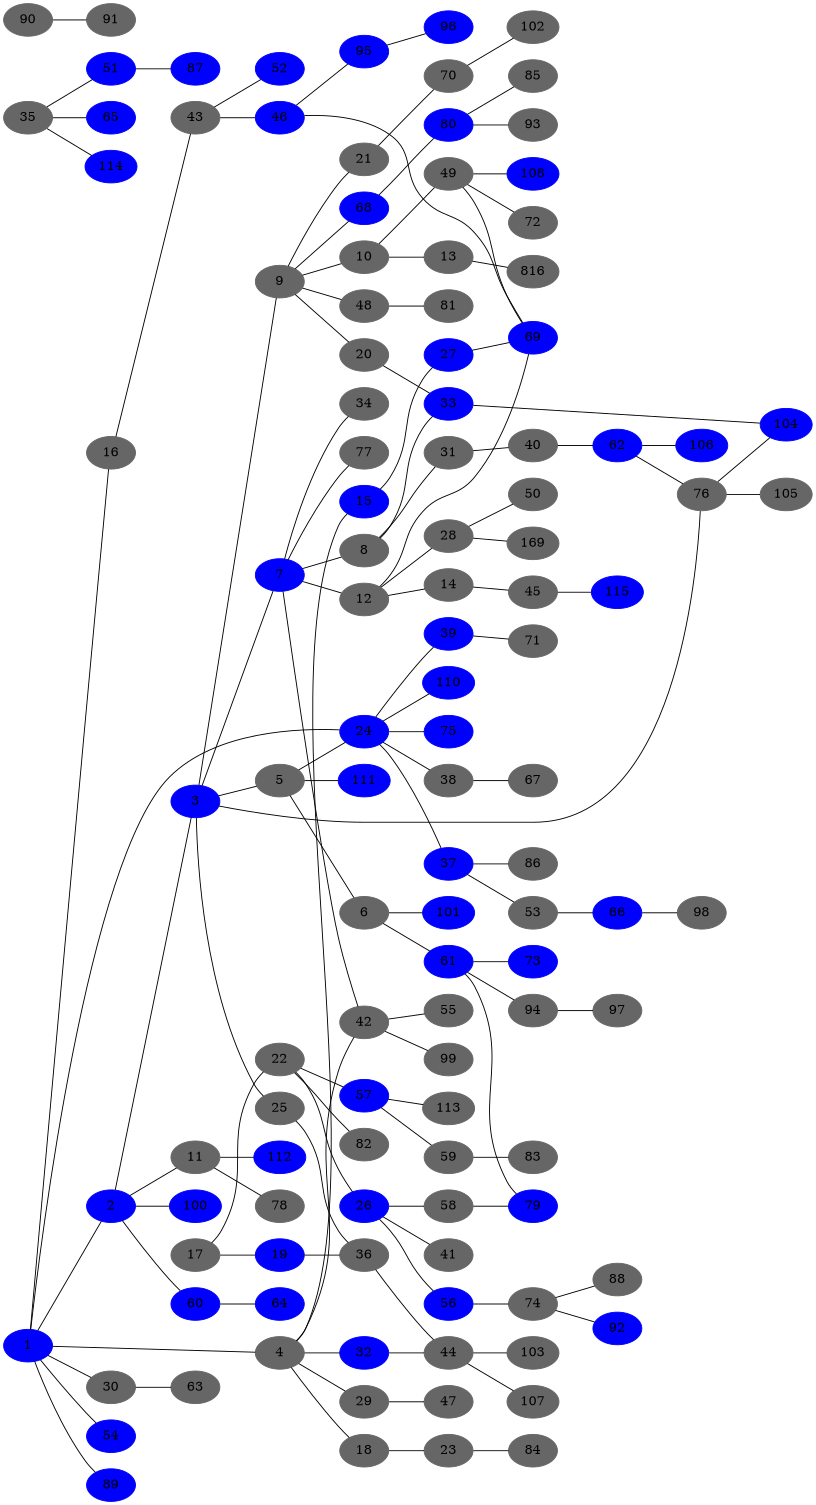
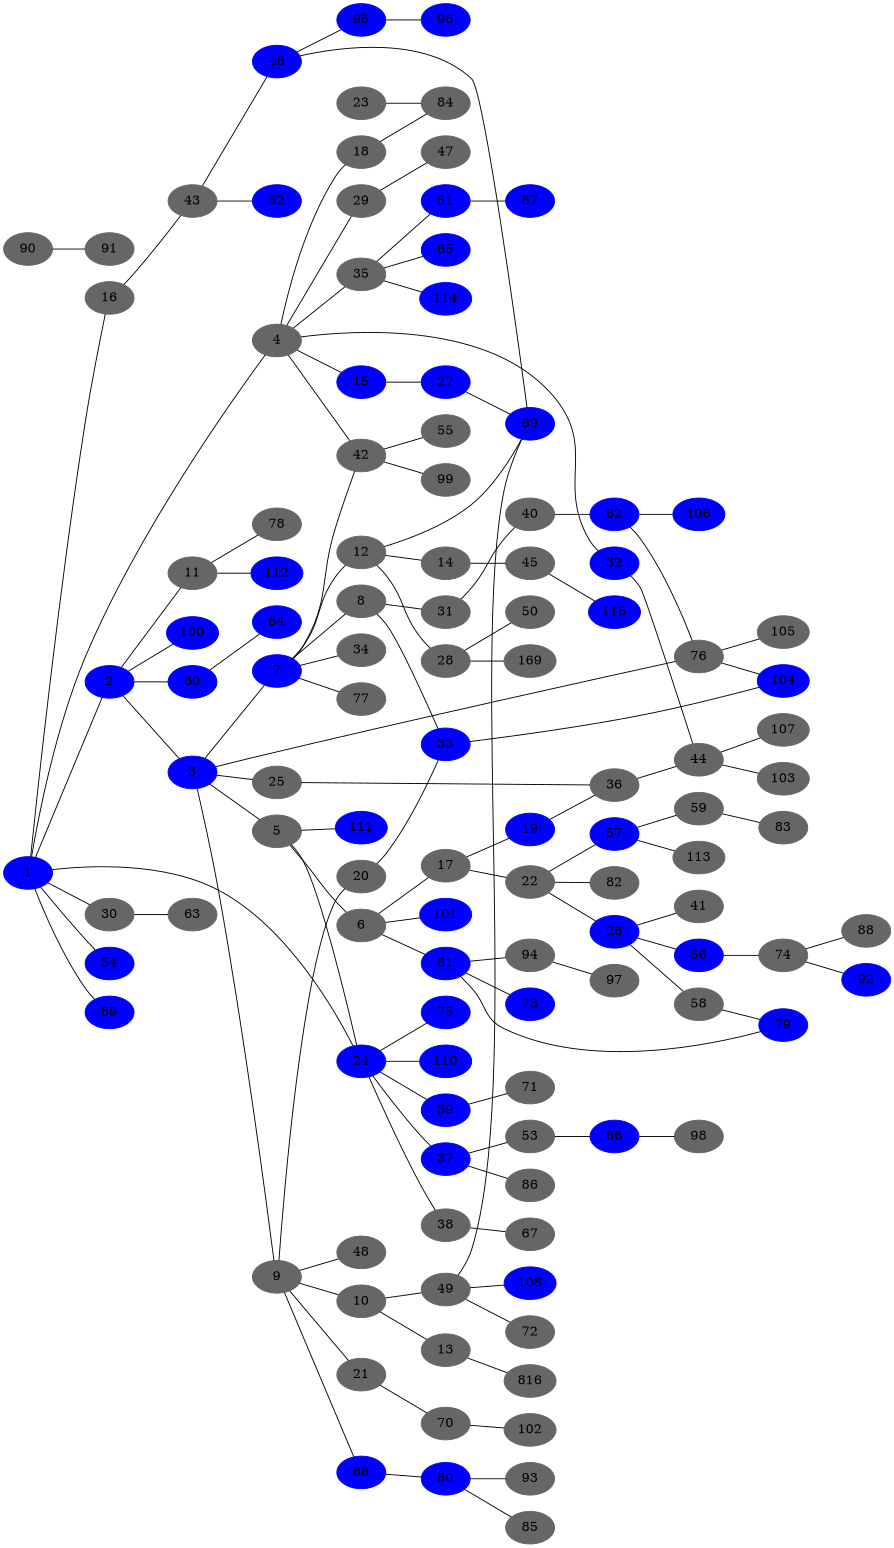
(449, 306) -> none
none -> (319, 307)
none -> (404, 896)
(407, 1451) -> (404, 128)
